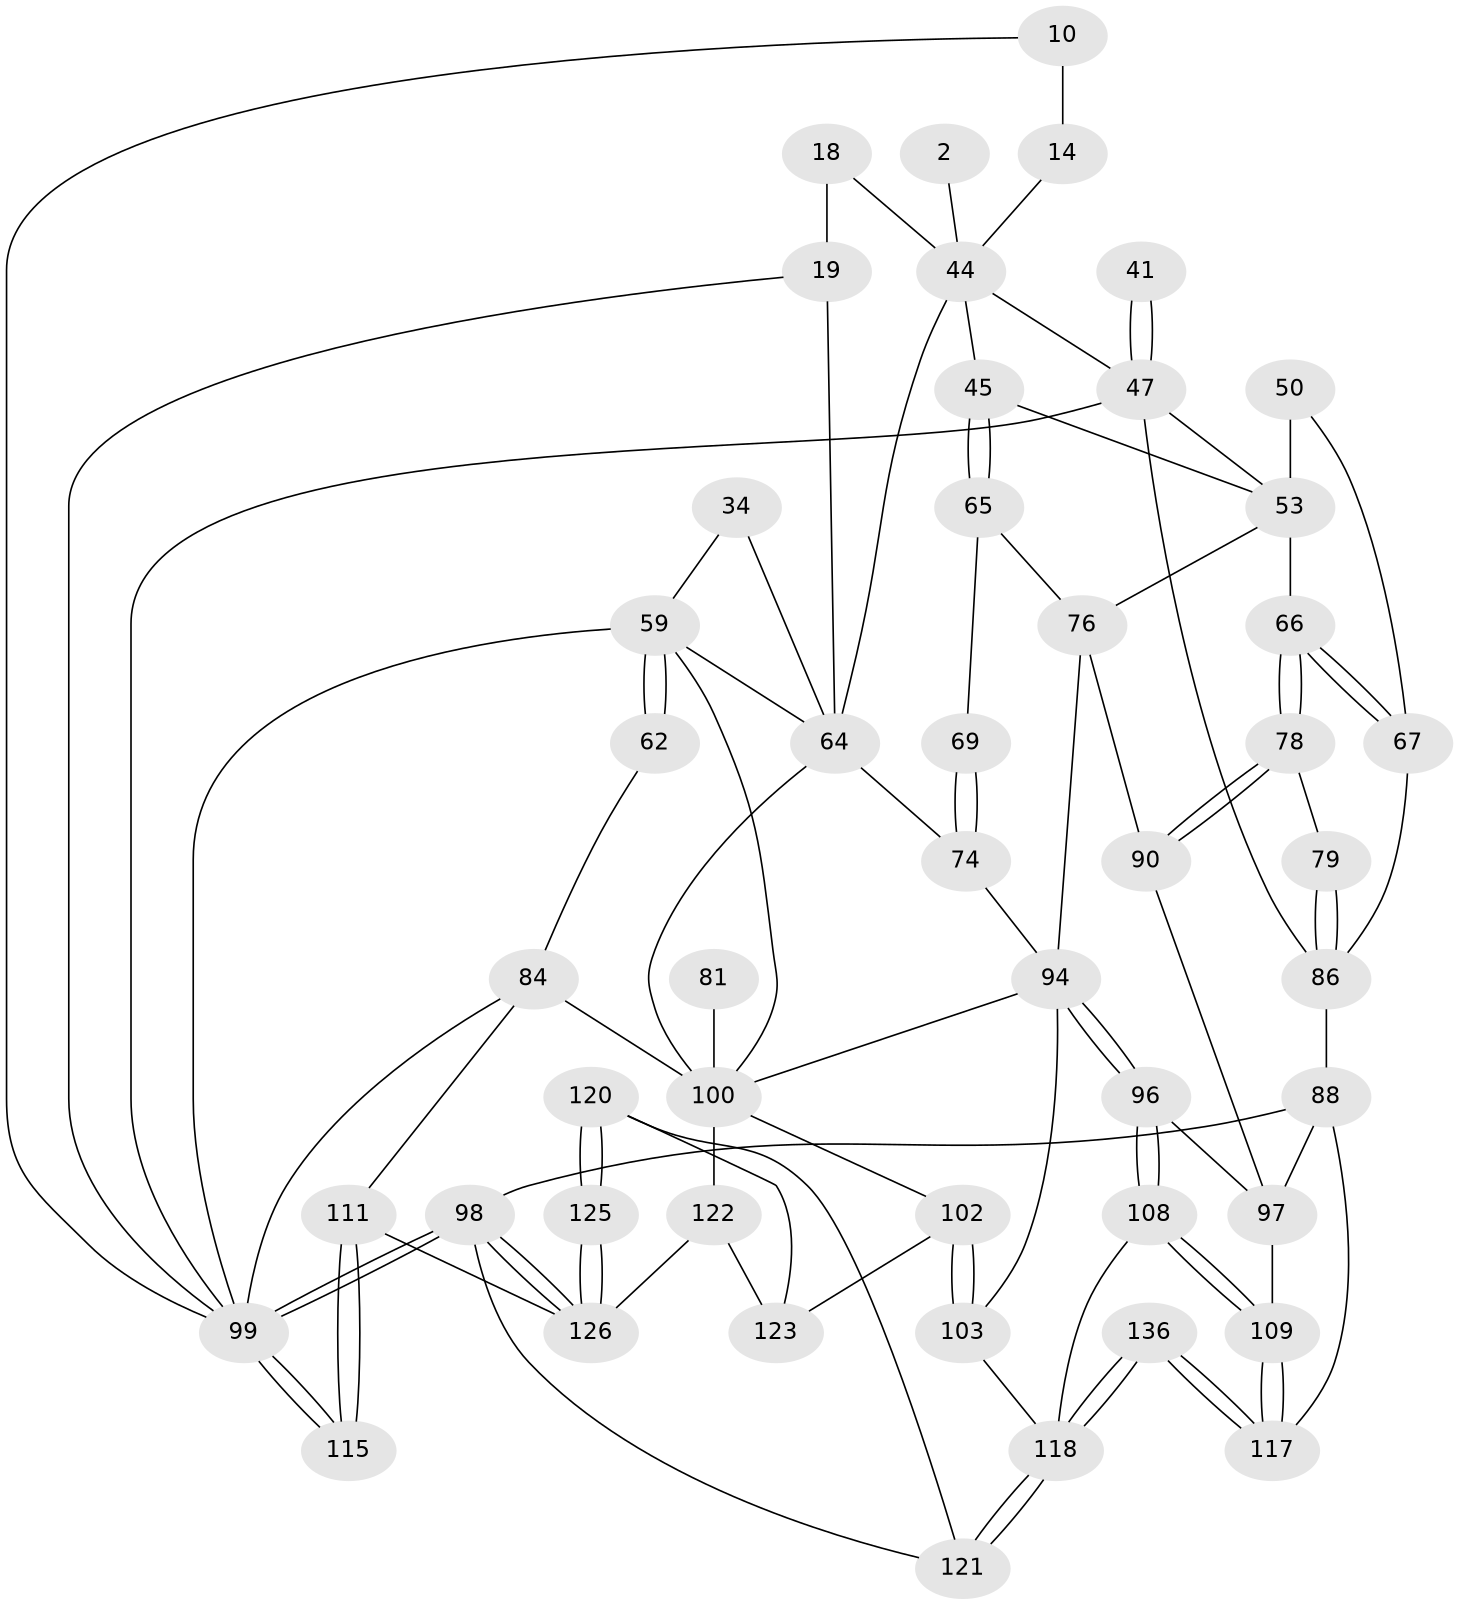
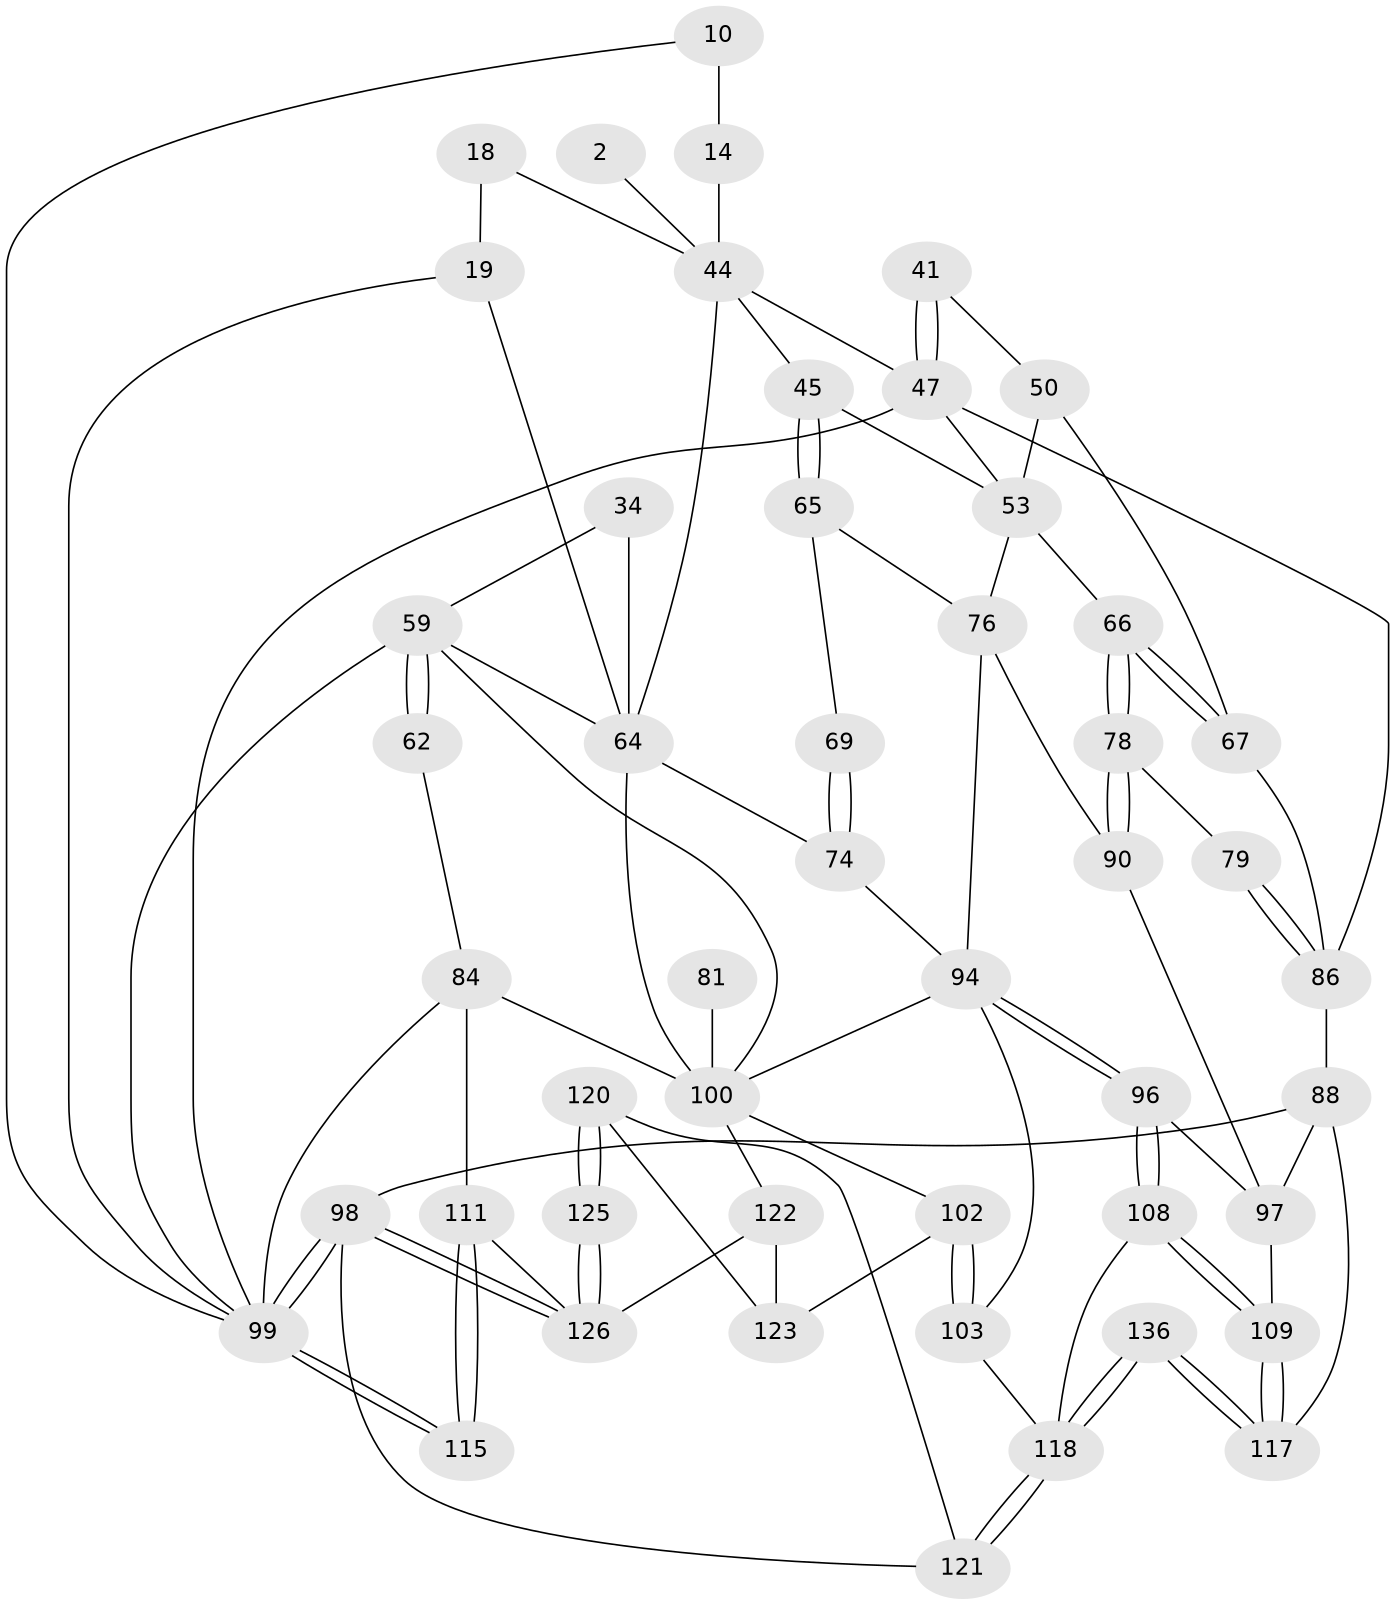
none -> (986, 331)
